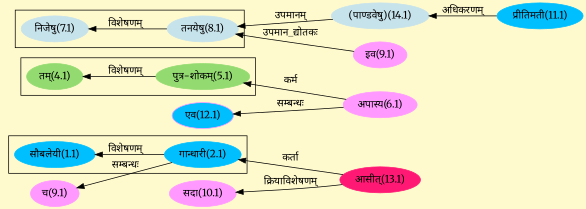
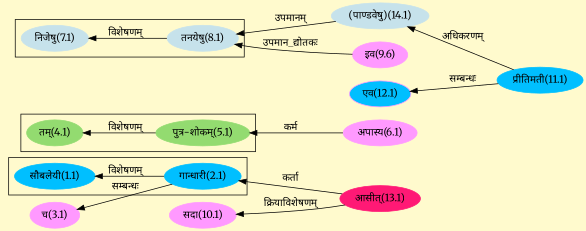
(380, 55) -> (380, 55)
(292, 111) -> (458, 87)
(55, 194) -> (55, 215)
